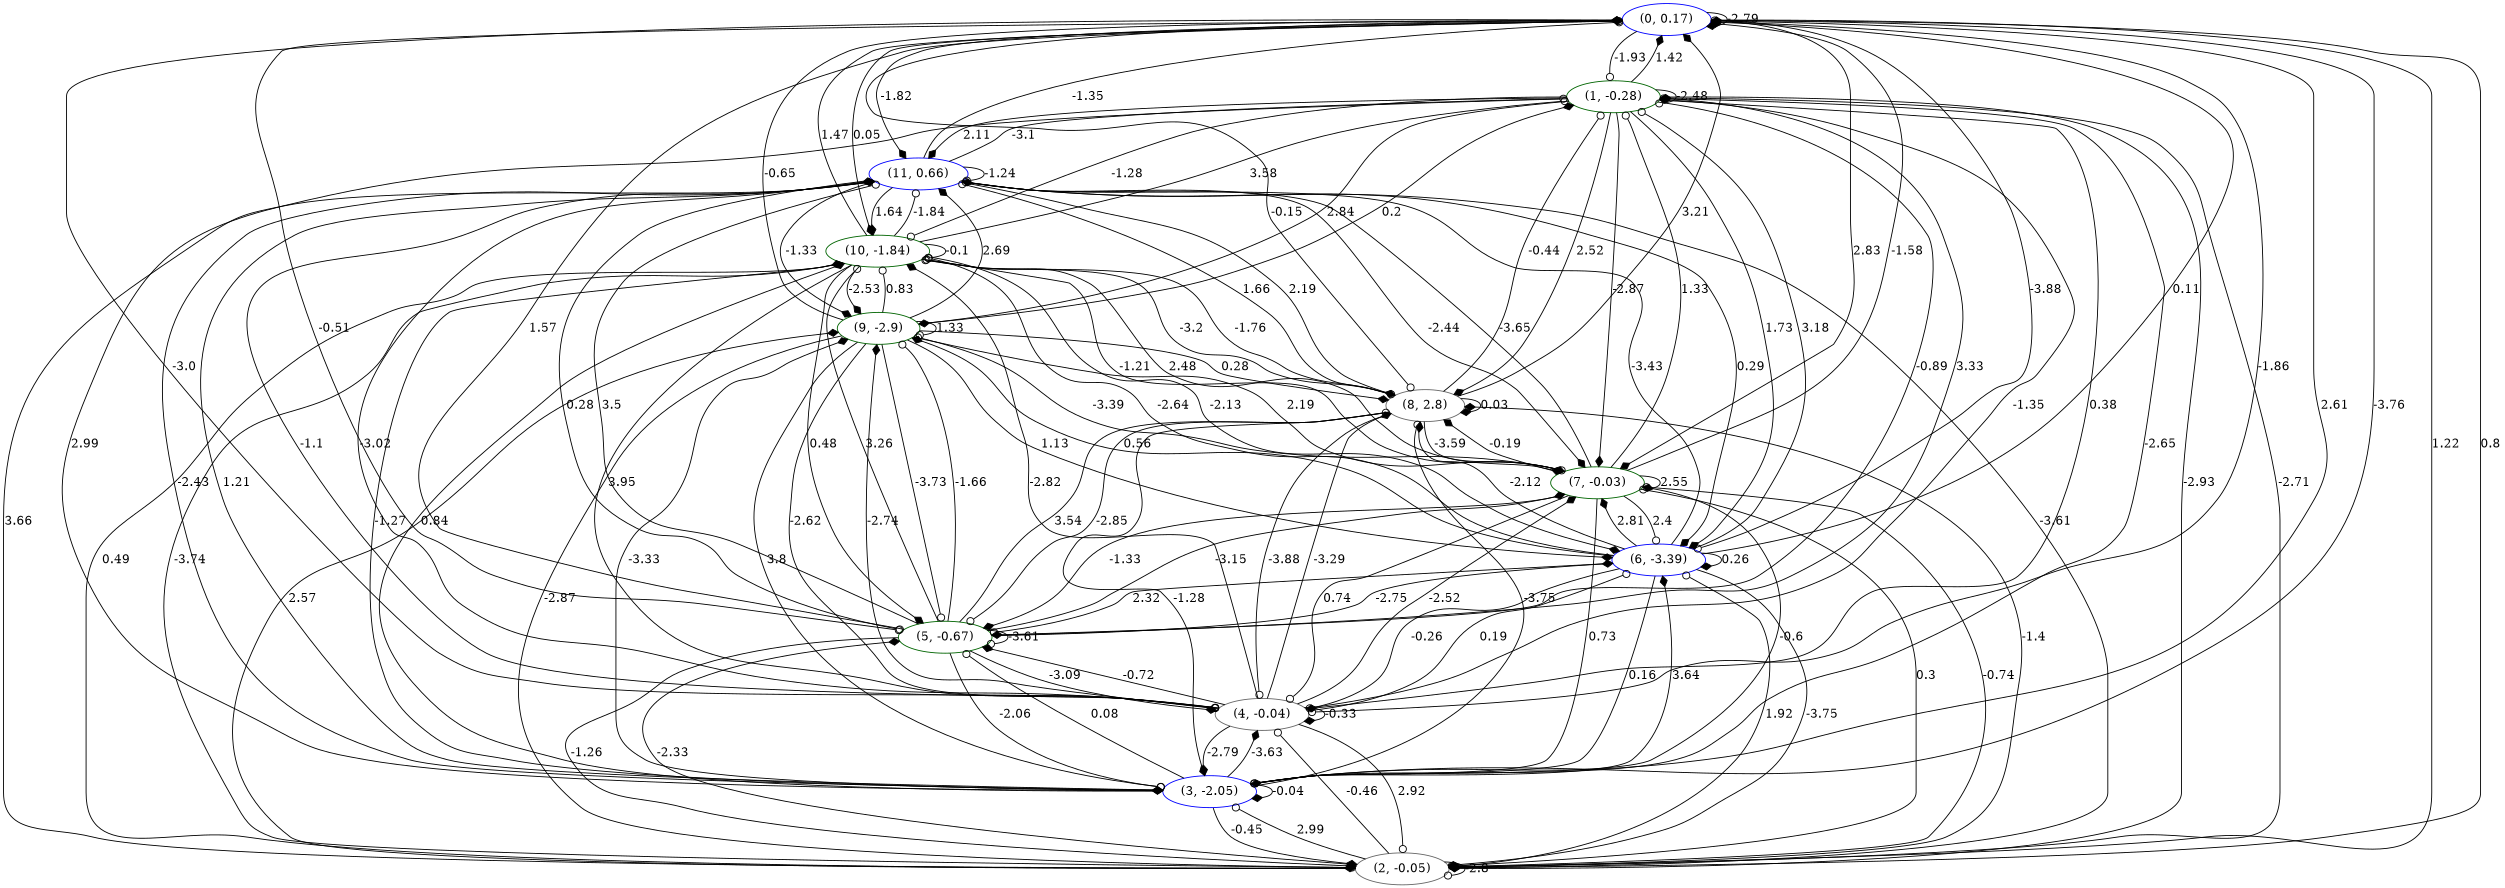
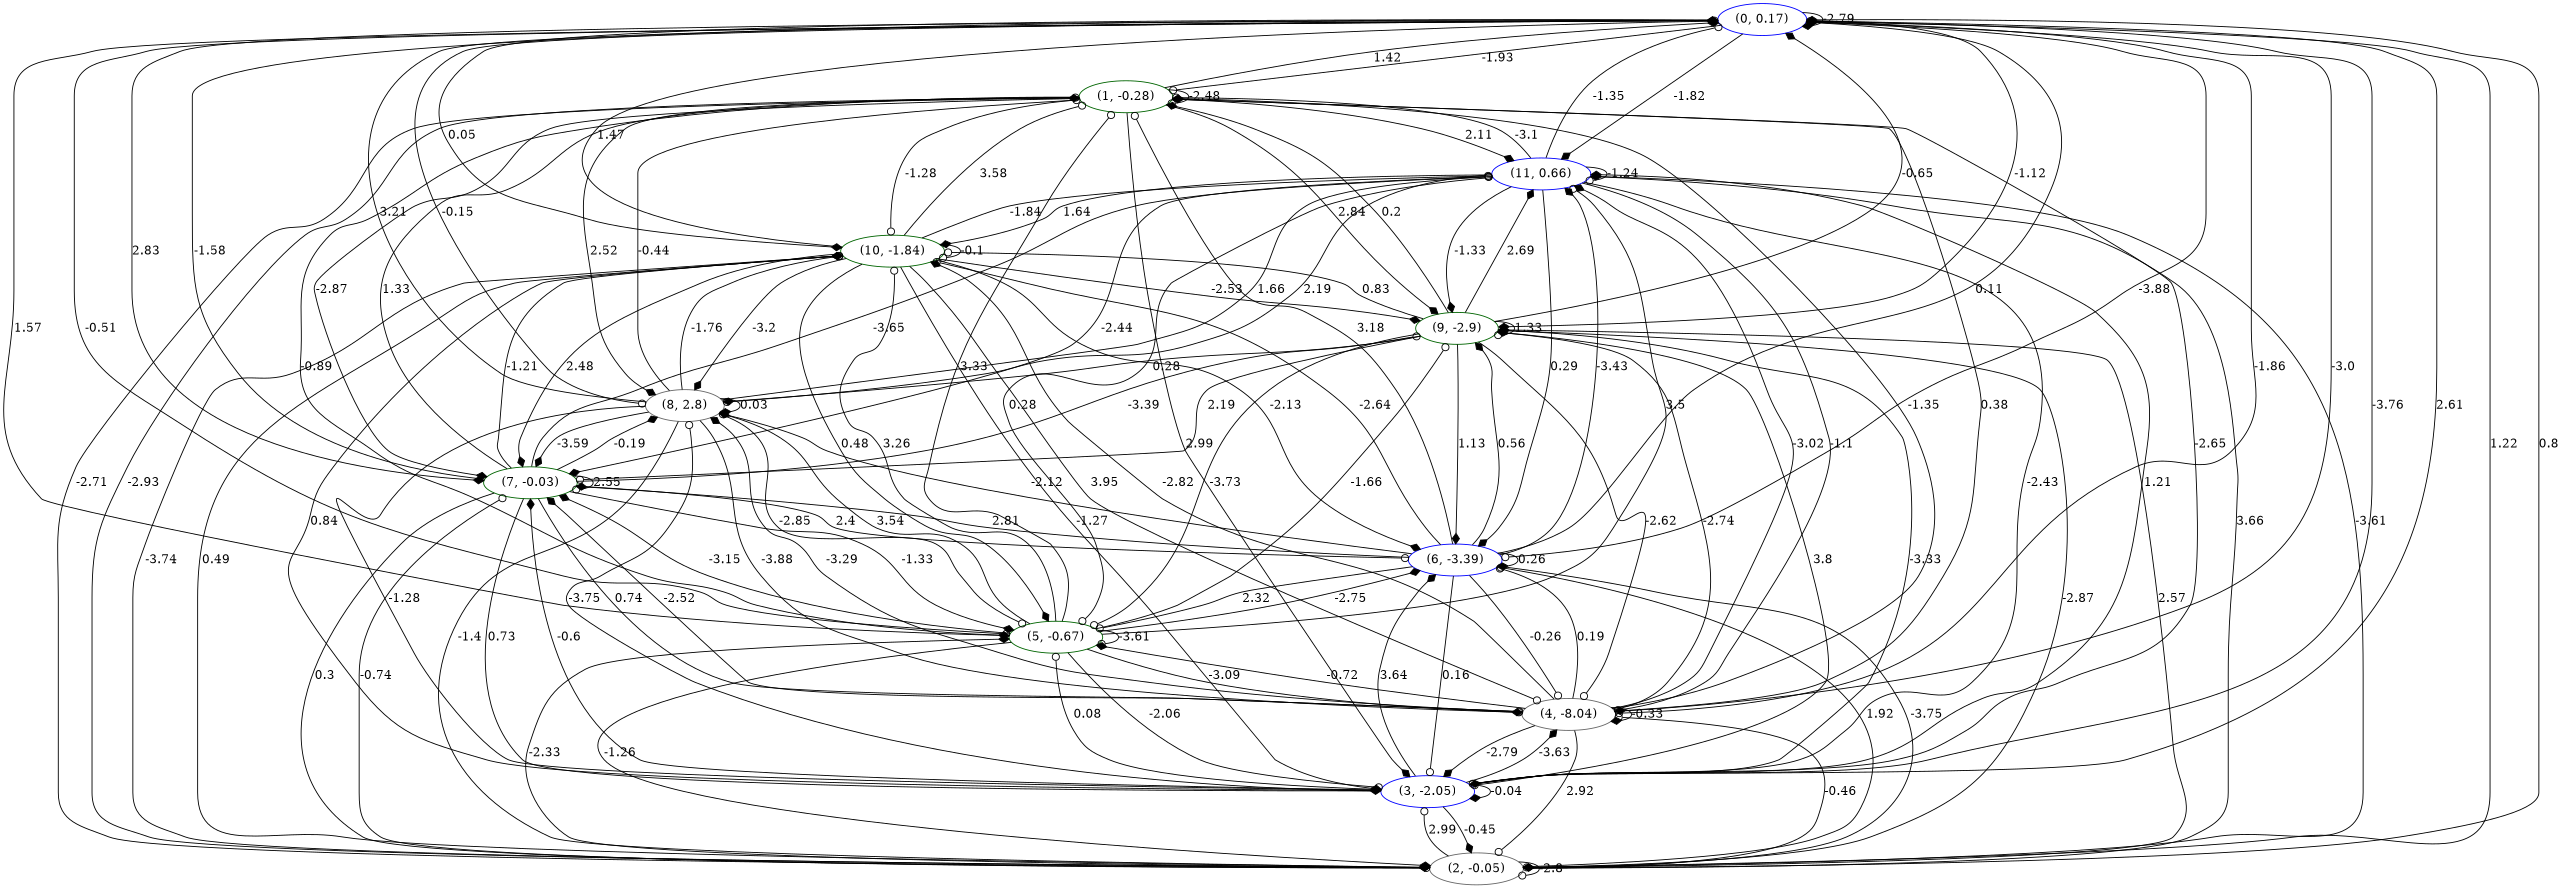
none -> (1953, 258)
(1761, 319) -> none
(2019, 683) -> (553, 837)
(1262, 714) -> (1569, 714)
